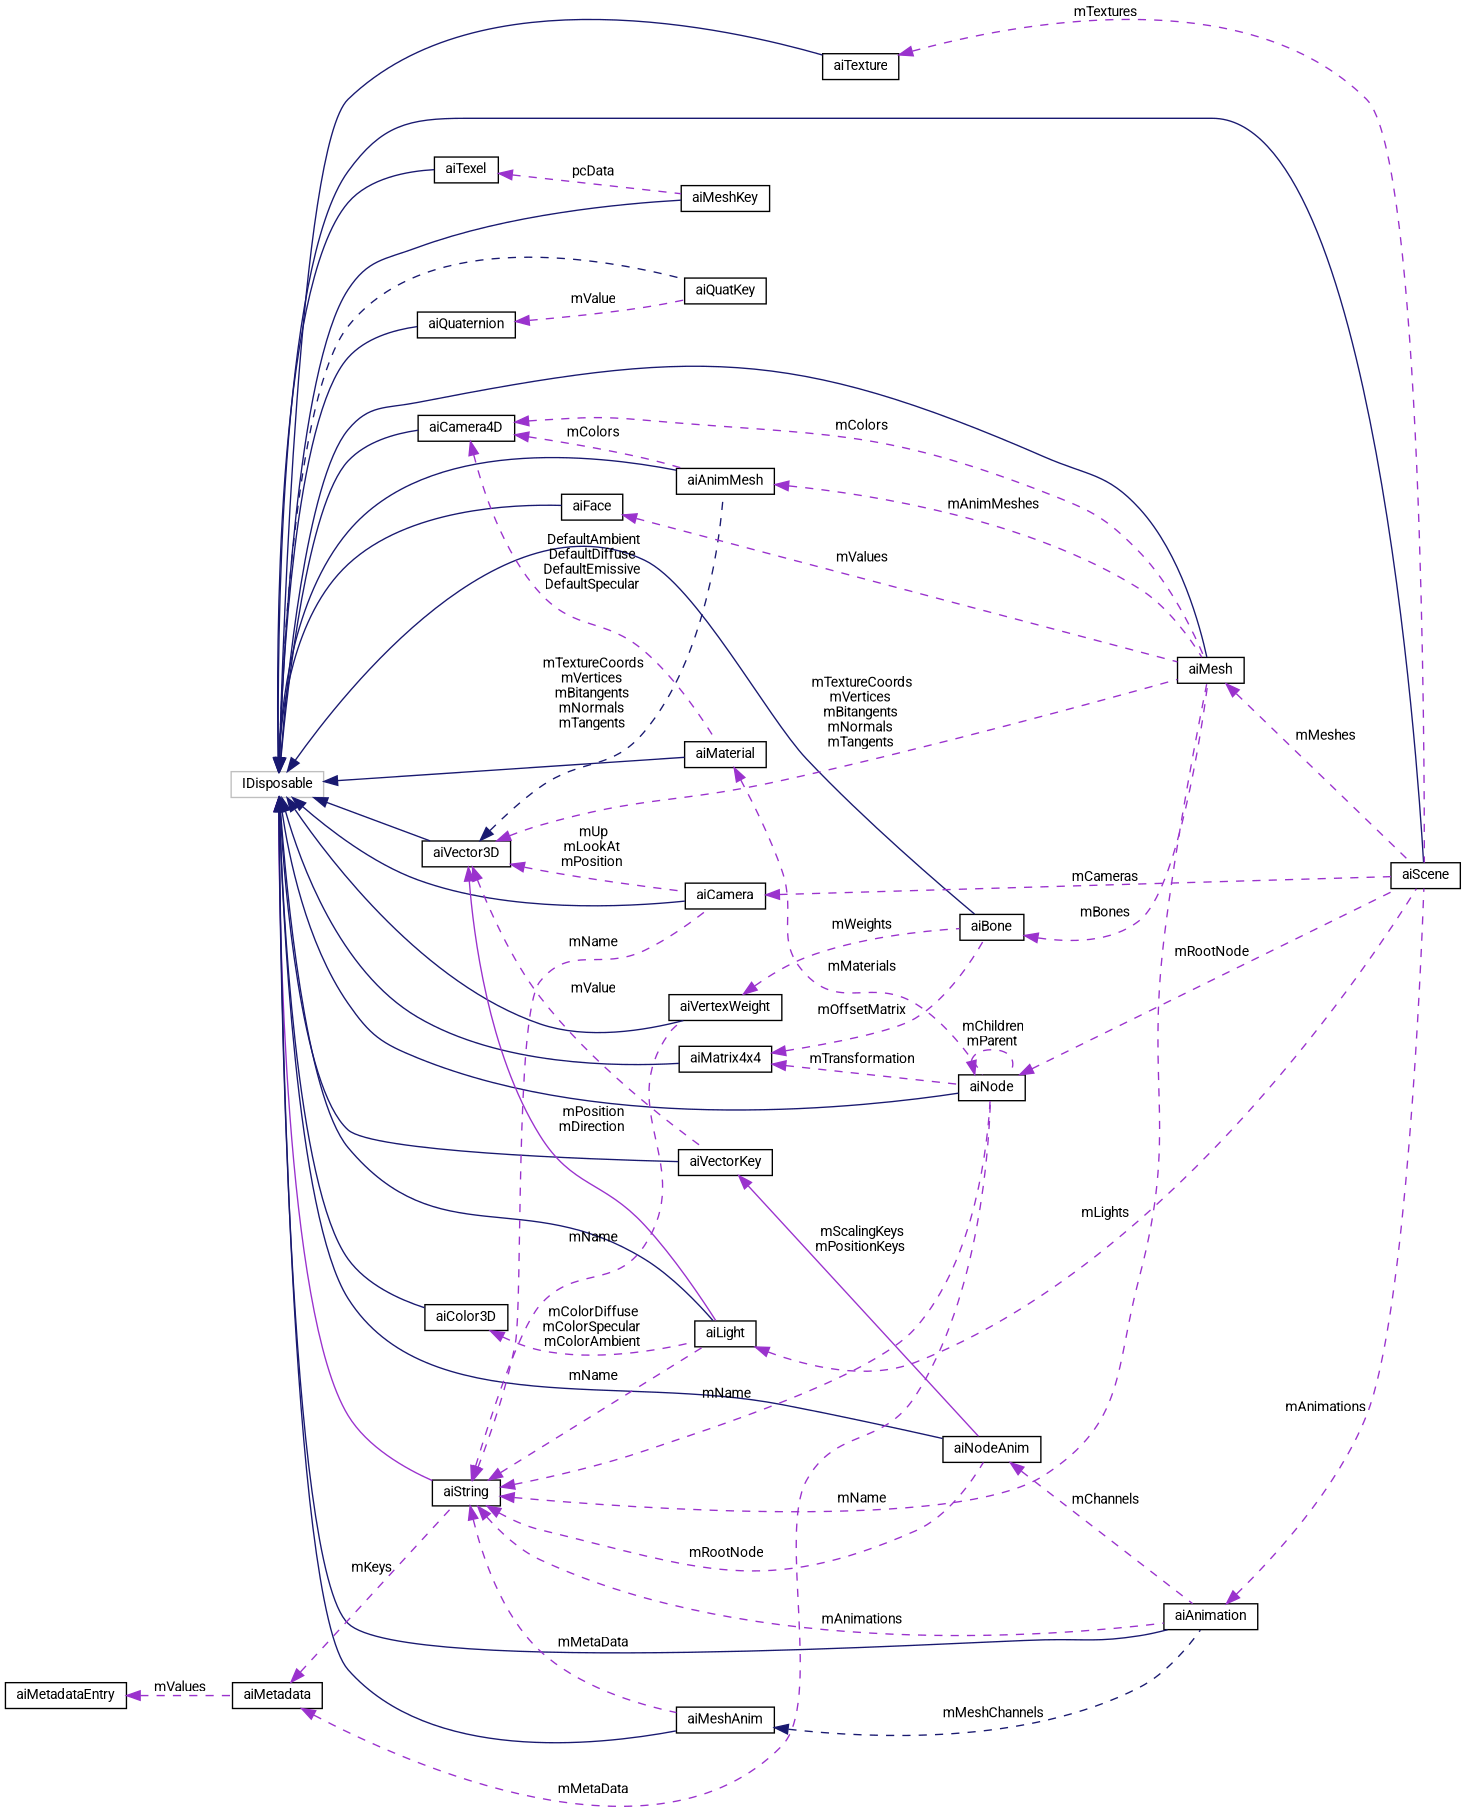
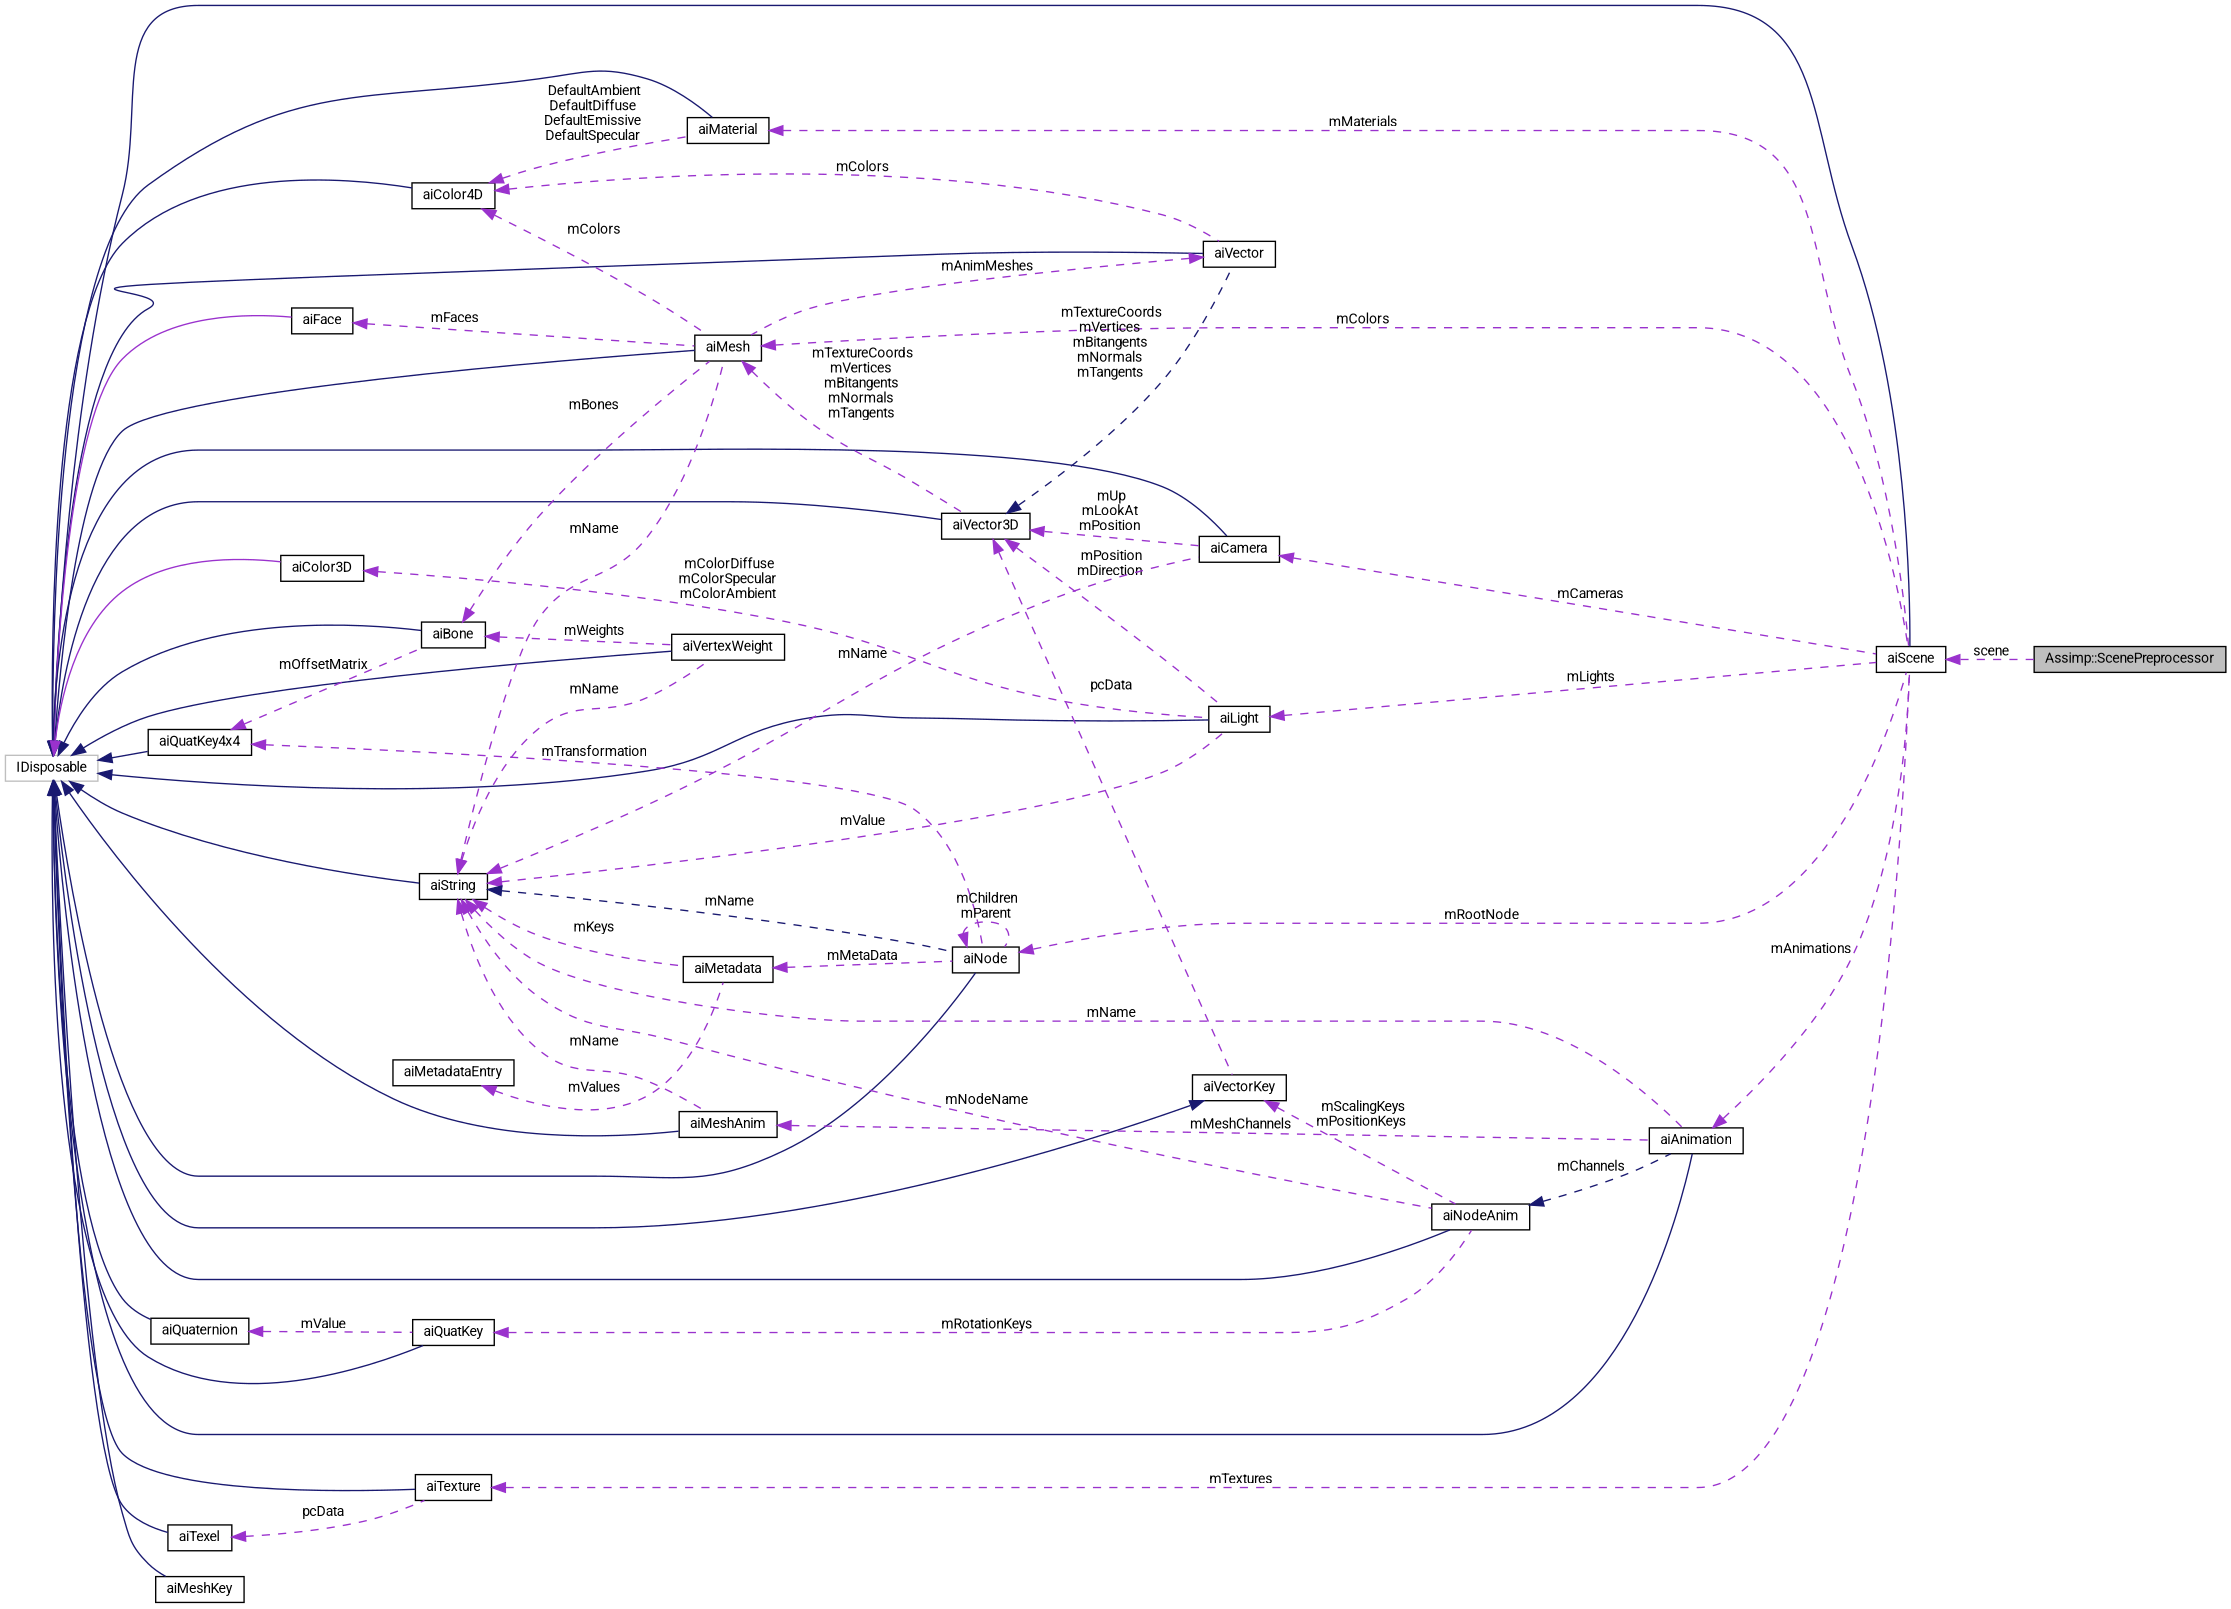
(597, 184) -> (337, 1527)
(338, 345) -> (122, 1327)
(466, 428) -> (453, 196)
(725, 481) -> (1239, 254)
(861, 558) -> (453, 319)
(355, 559) -> (119, 364)
none -> (2130, 659)
(1324, 736) -> (1362, 320)
(845, 766) -> (836, 440)
(853, 944) -> (585, 641)
(808, 976) -> (1538, 131)
(592, 989) -> (1110, 686)
(725, 1059) -> (200, 742)
(350, 1131) -> (459, 1228)
(538, 1132) -> (1120, 626)
(298, 1207) -> (245, 852)
(329, 1219) -> (121, 593)
(863, 1311) -> (1366, 1156)
none -> (1008, 1333)
(592, 1377) -> (861, 822)
(835, 1379) -> (728, 916)
(1107, 1537) -> (1608, 1181)
(725, 1554) -> (986, 1101)
(377, 1589) -> (580, 948)
(861, 1620) -> (1110, 1014)
(592, 1643) -> (593, 1042)
(1009, 1727) -> (1220, 1133)
